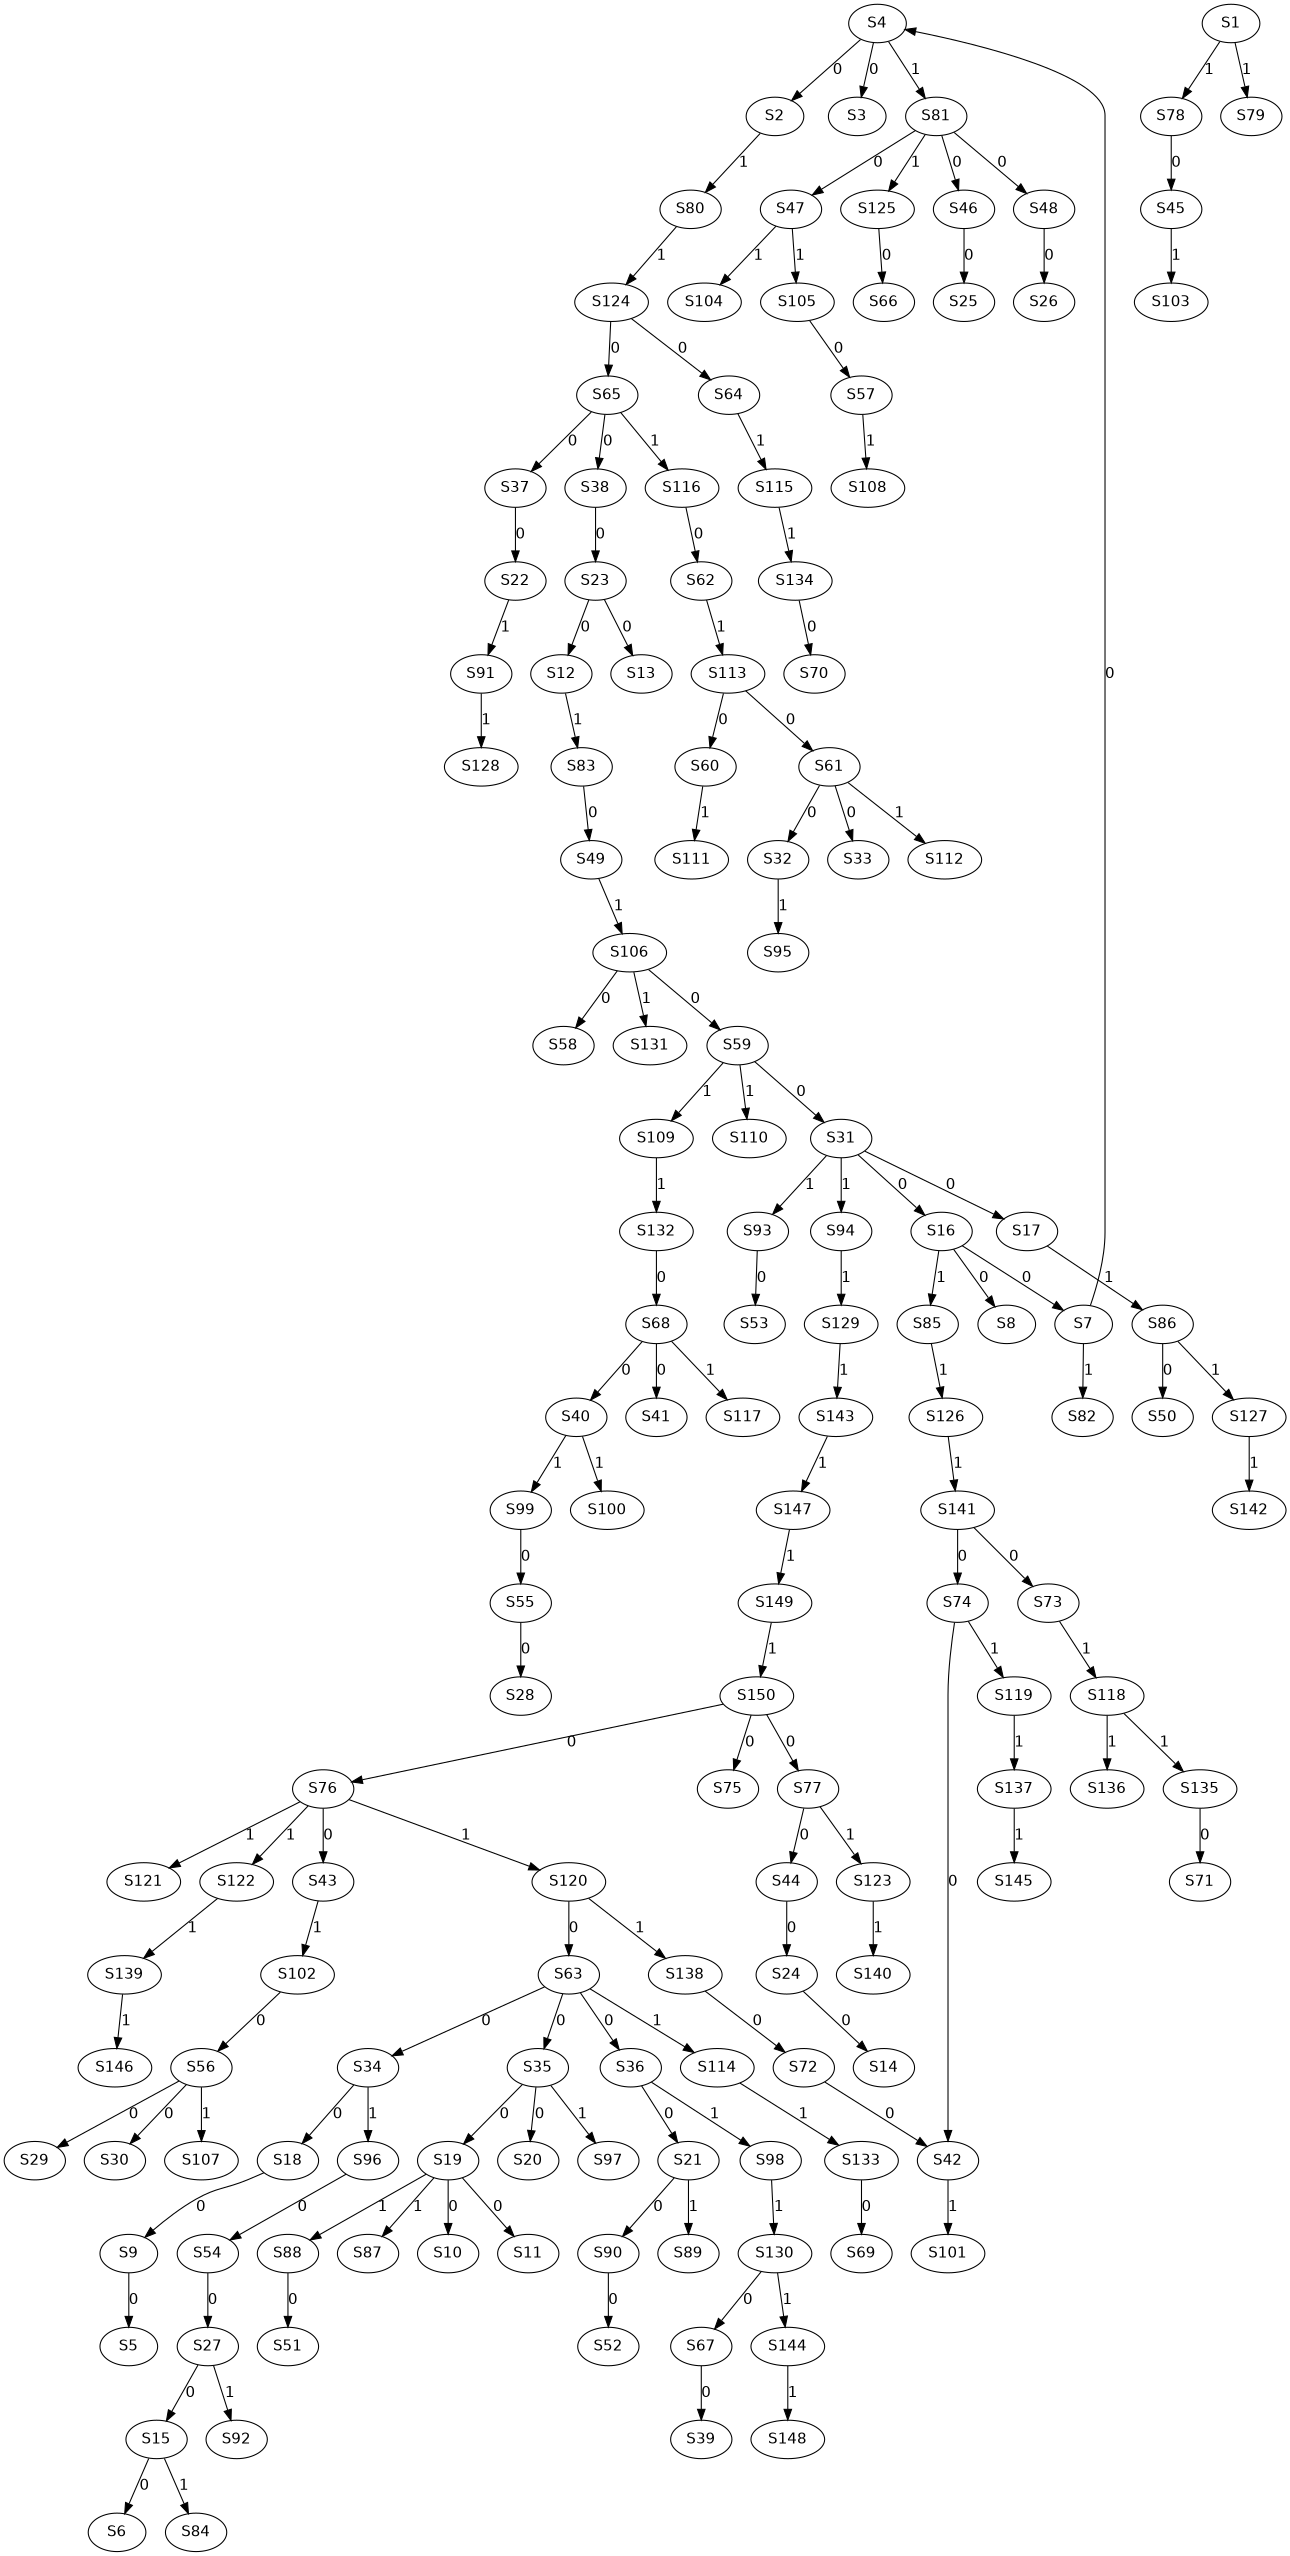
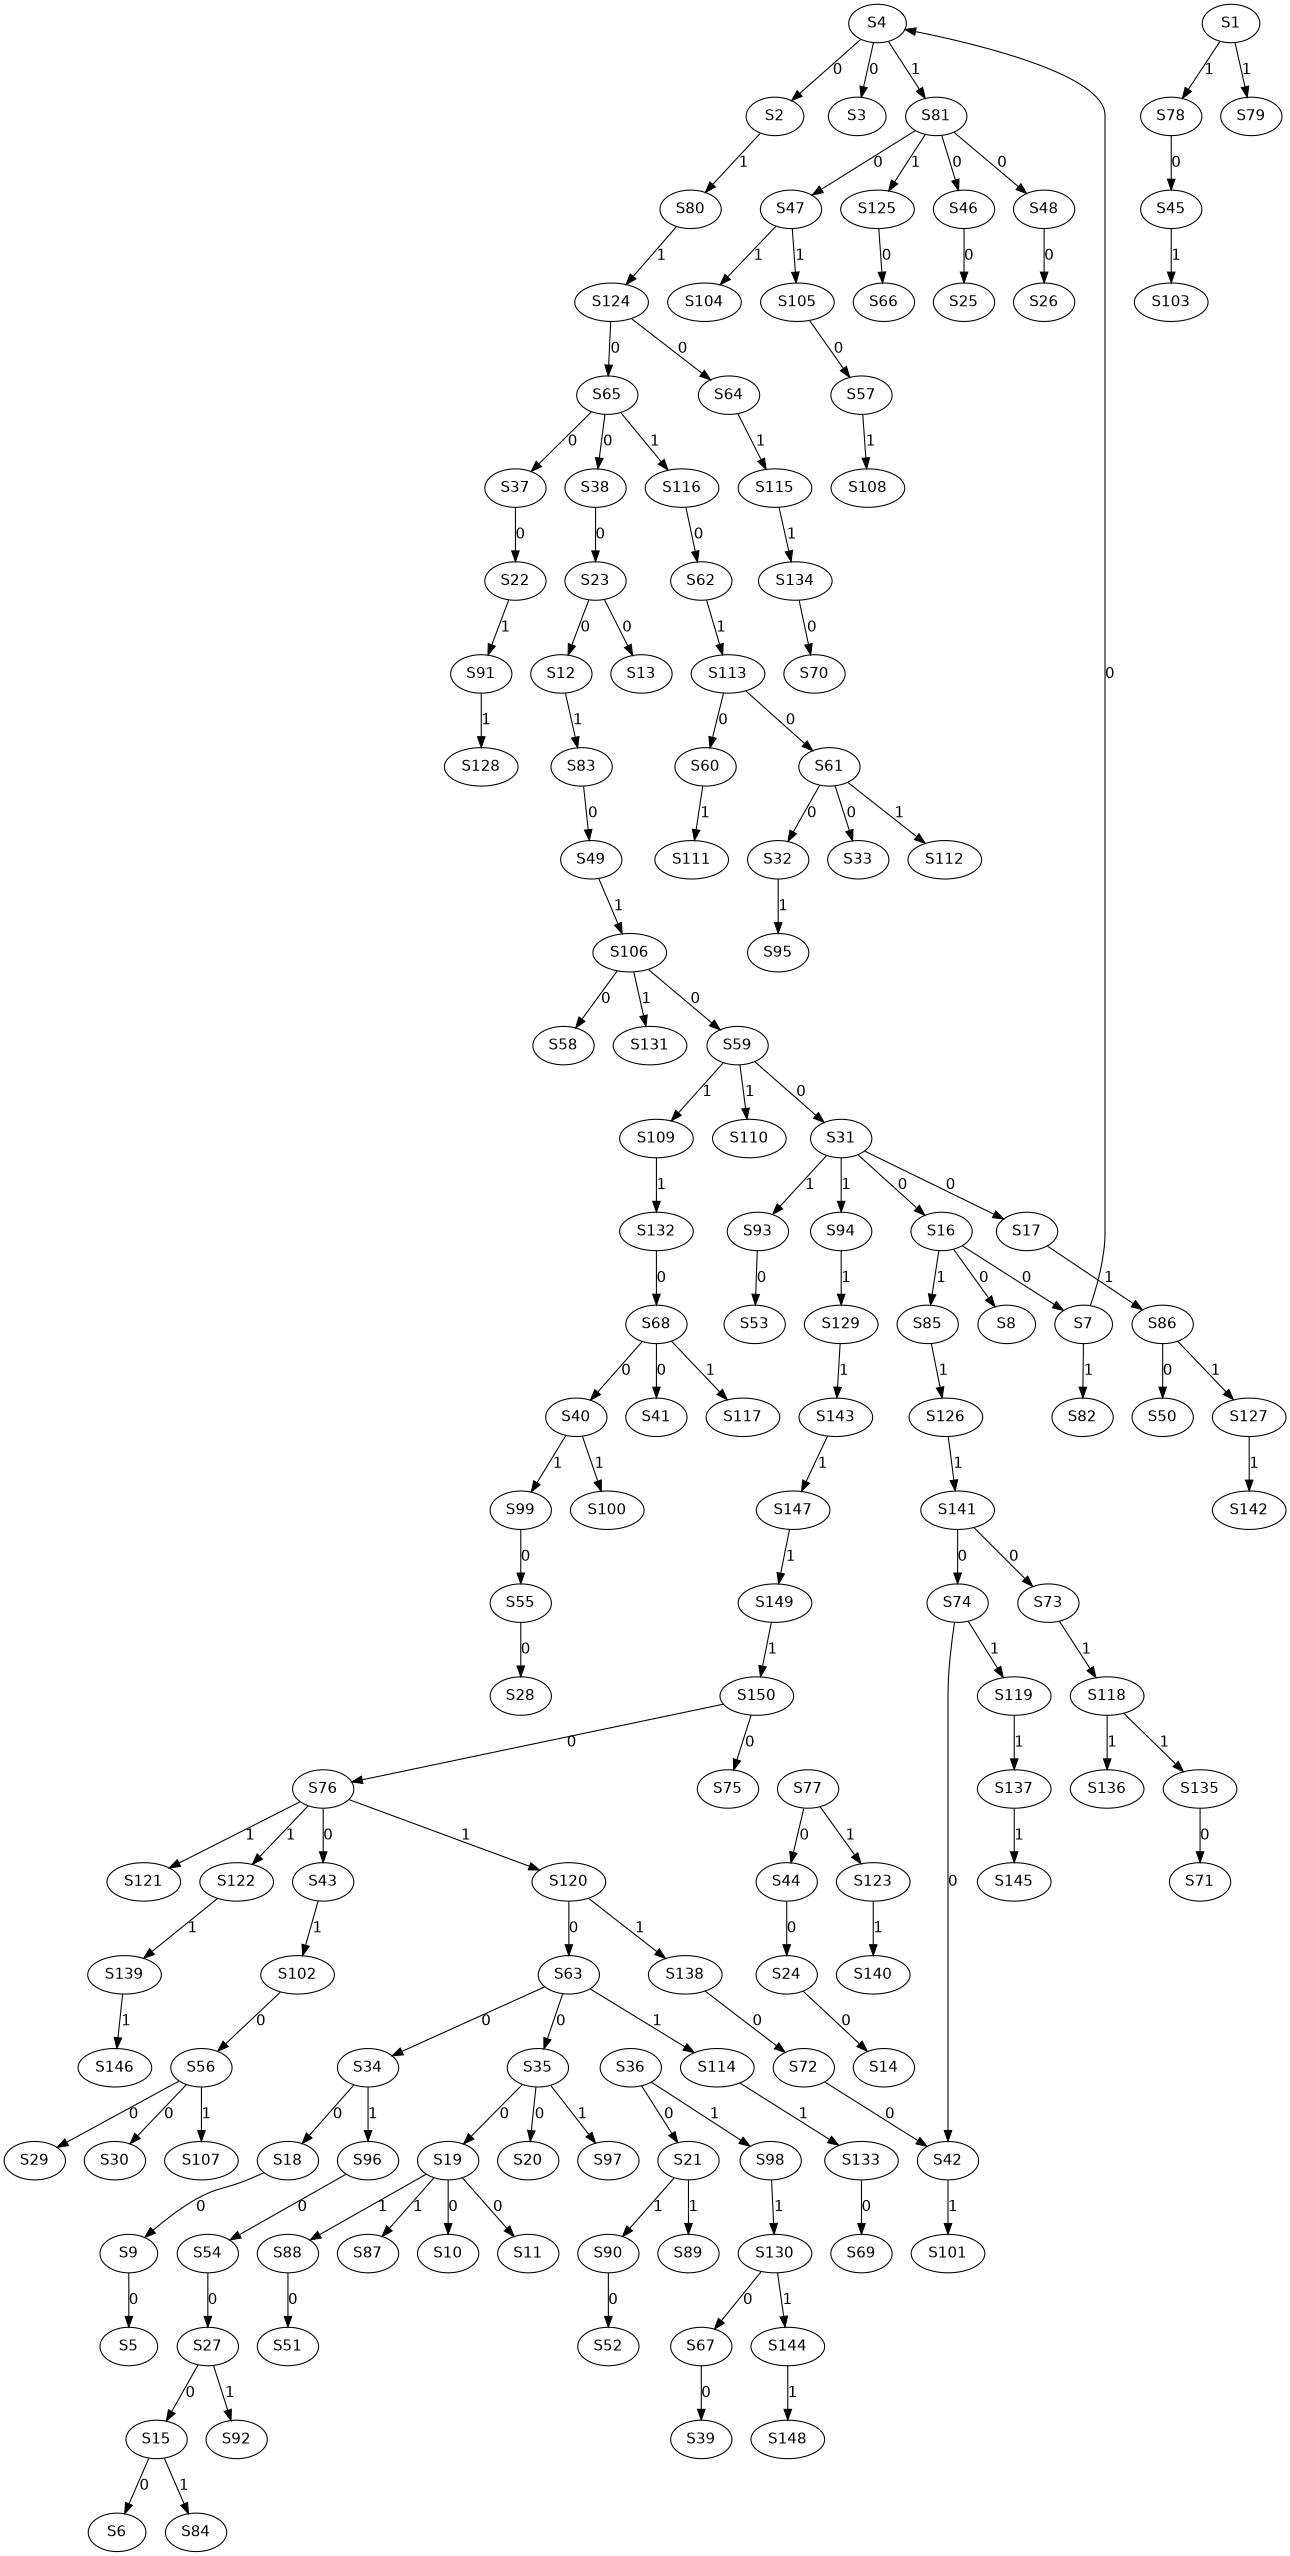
(780, 1738) -> none
(597, 2017) -> none
(659, 2207) -> (659, 2207)
